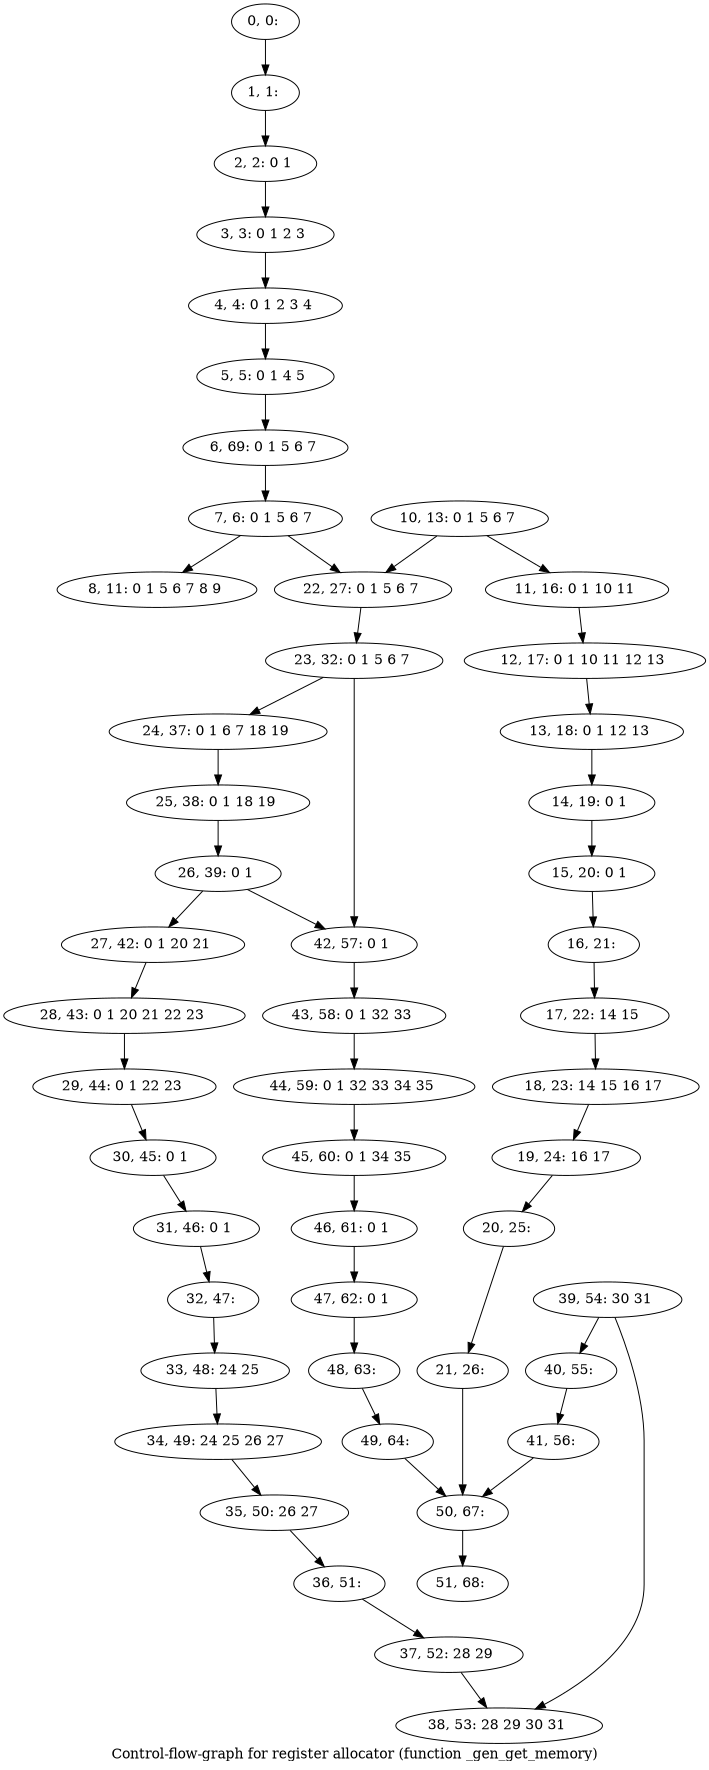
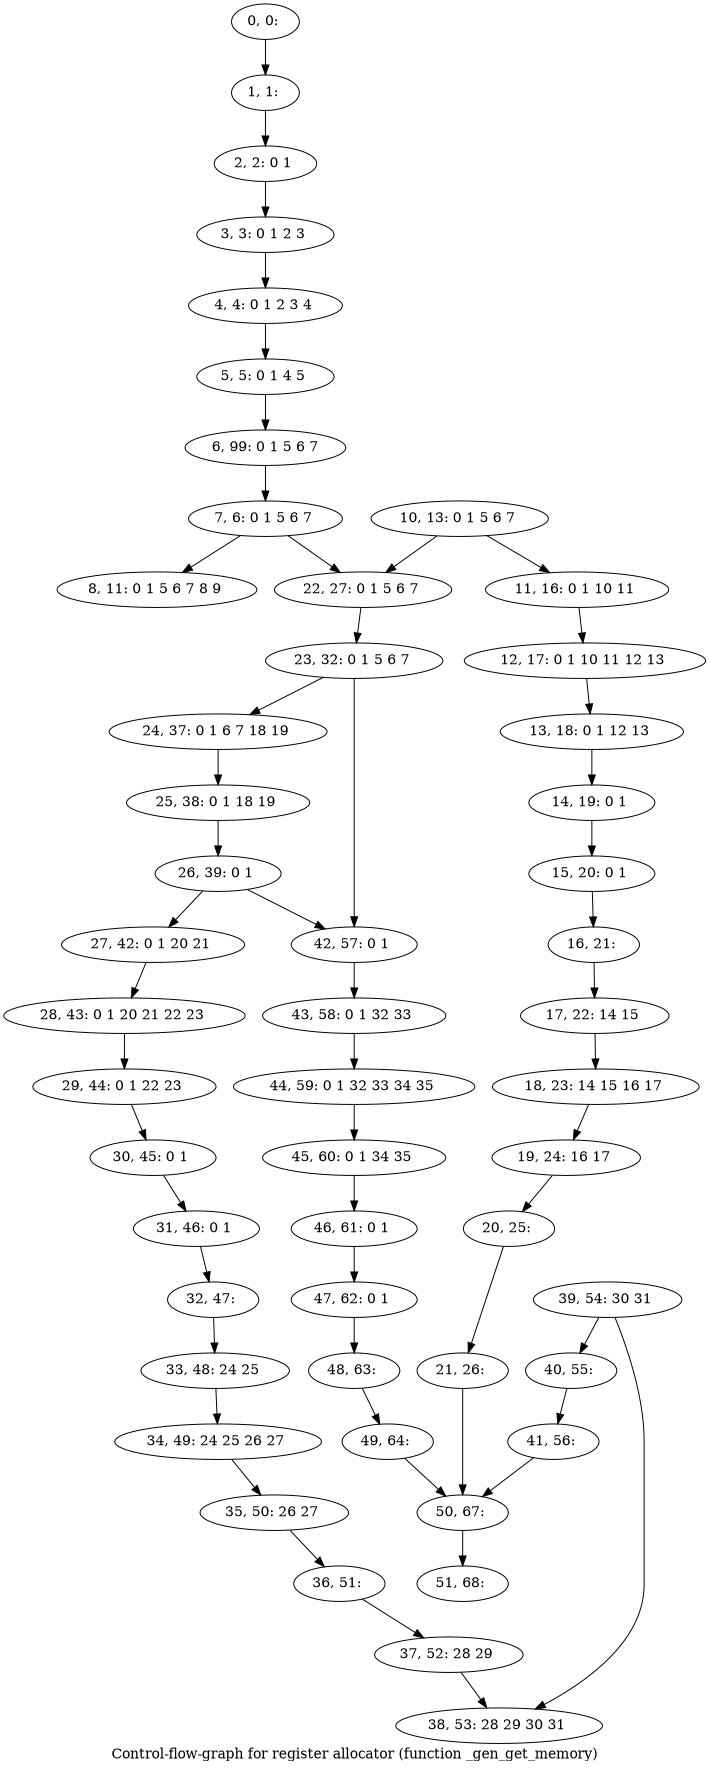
(265, 448) -> (265, 448)
